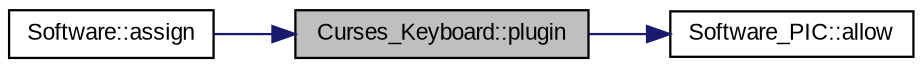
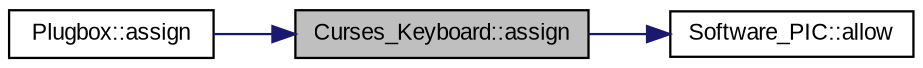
(111, 34) -> (111, 34)
(442, 34) -> (442, 34)
